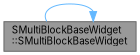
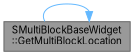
(70, 36) -> (67, 36)
